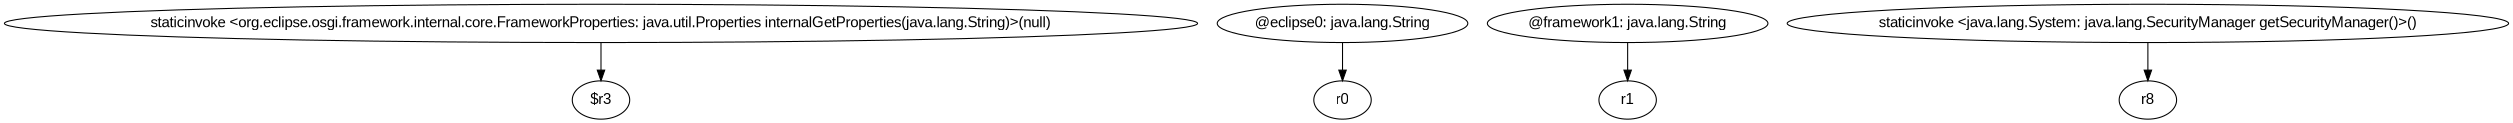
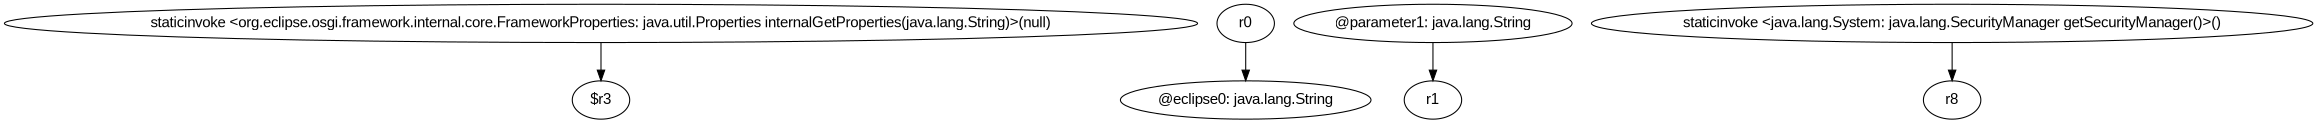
(1628, 23) -> (1433, 23)
(1343, 56) -> (1246, 56)
